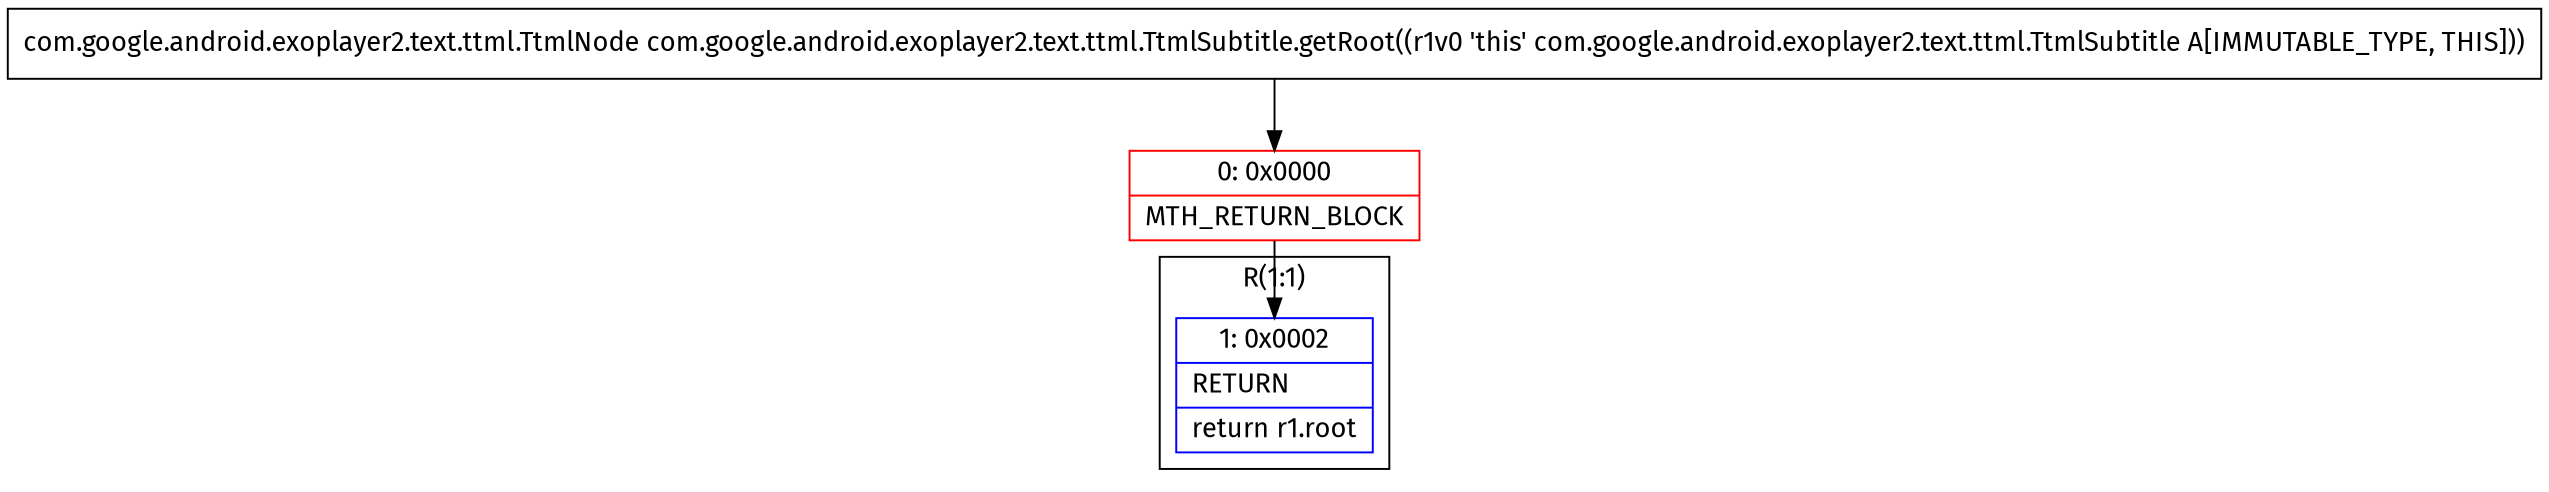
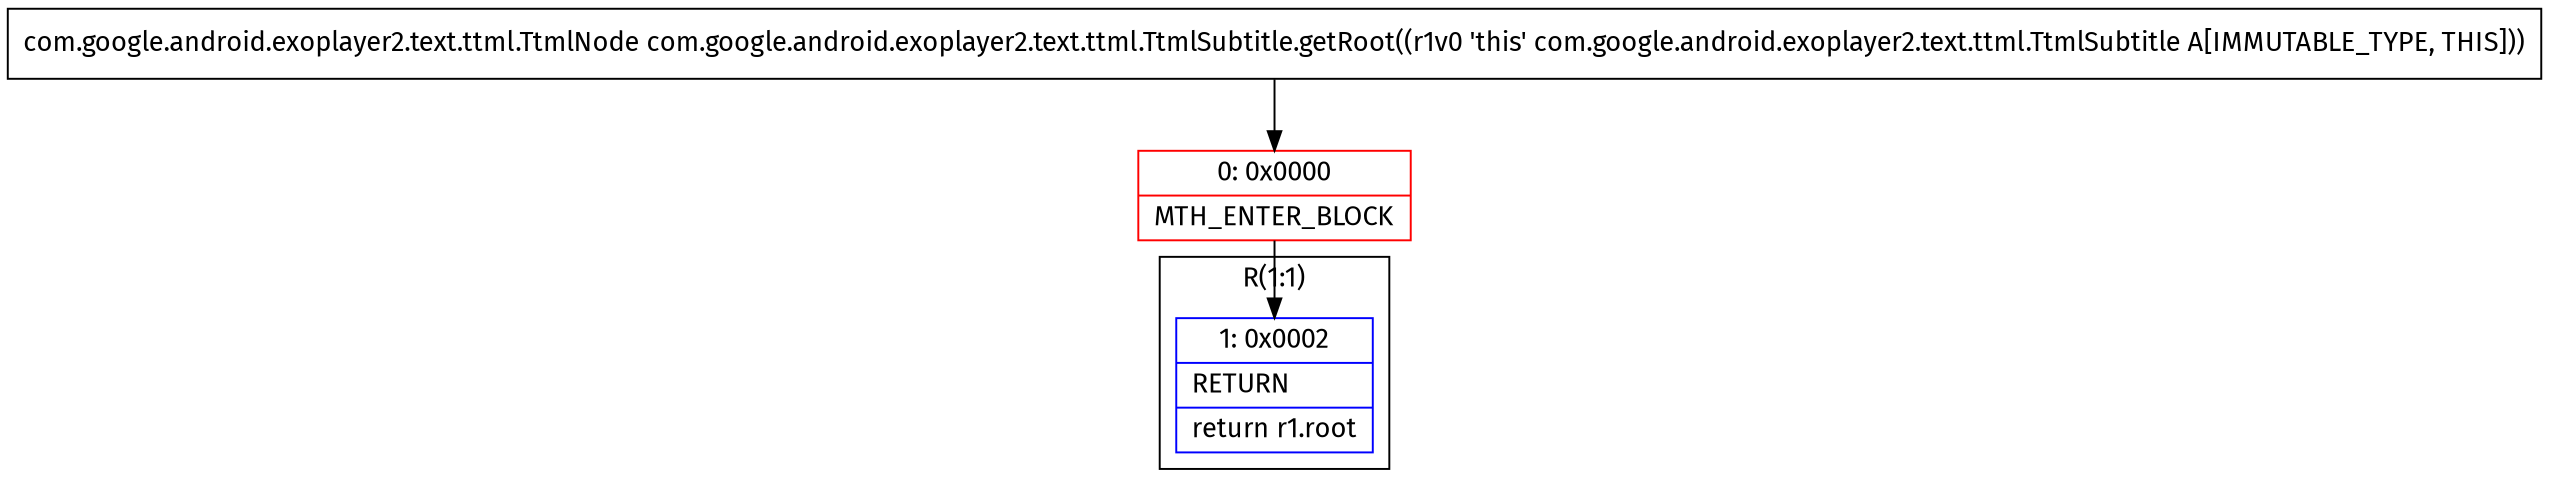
(1275, 217) -> (1275, 217)
